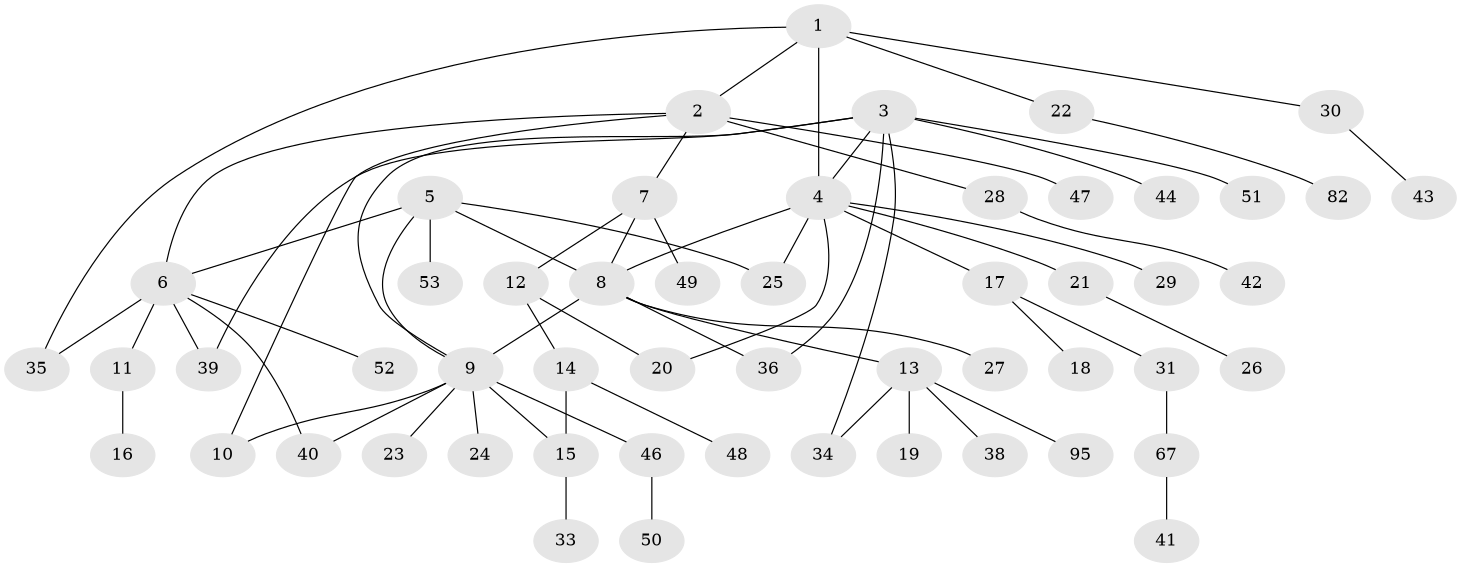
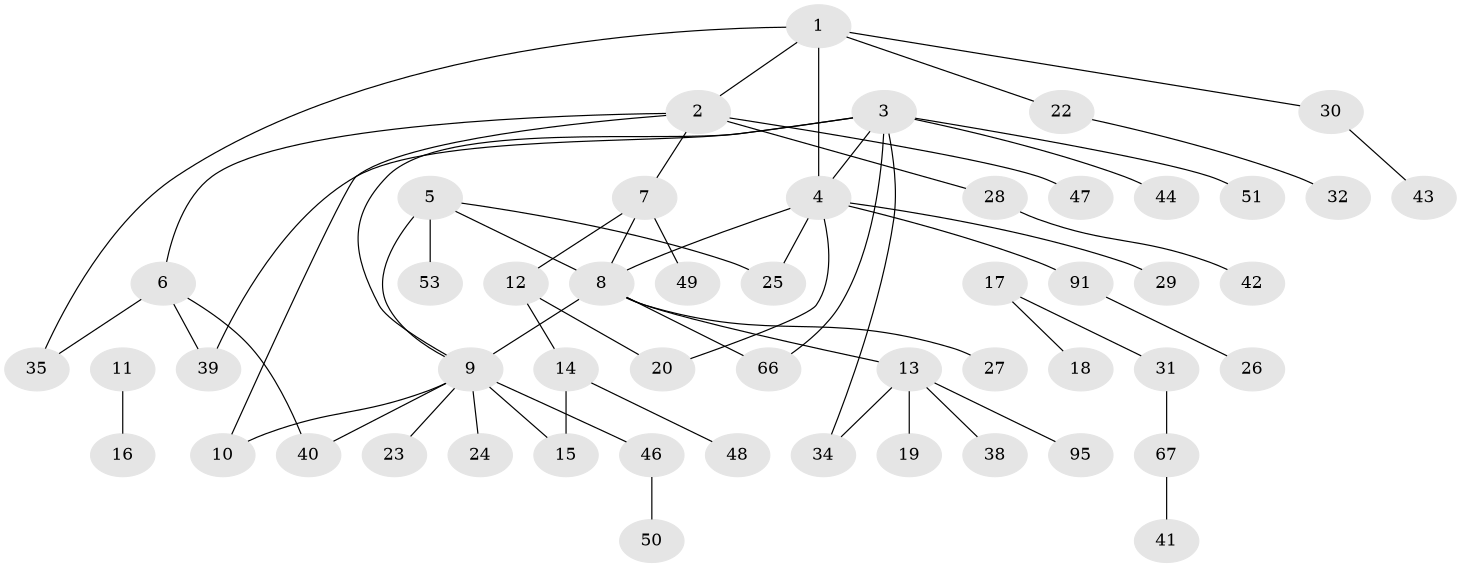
(1338, 198) -> (1338, 198)
(297, 241) -> none
(907, 241) -> none
(1081, 284) -> (1081, 284)
(143, 326) -> none
(385, 369) -> none
(769, 369) -> (769, 369)
(566, 541) -> none
